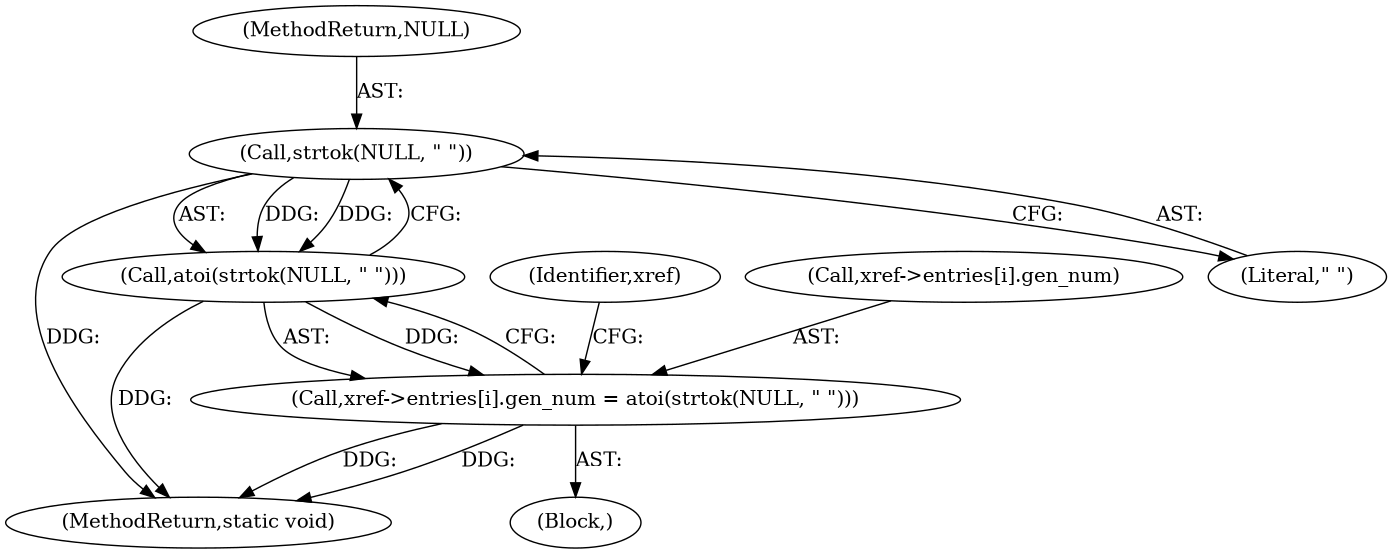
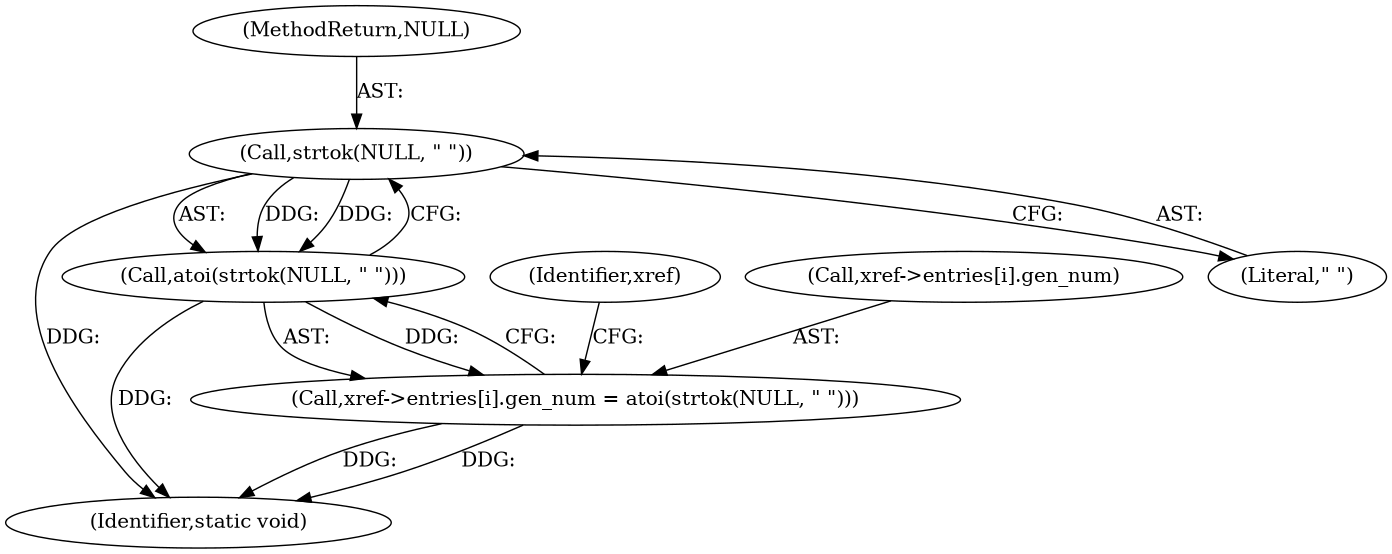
(198, 523) -> (198, 523)
(576, 523) -> none
